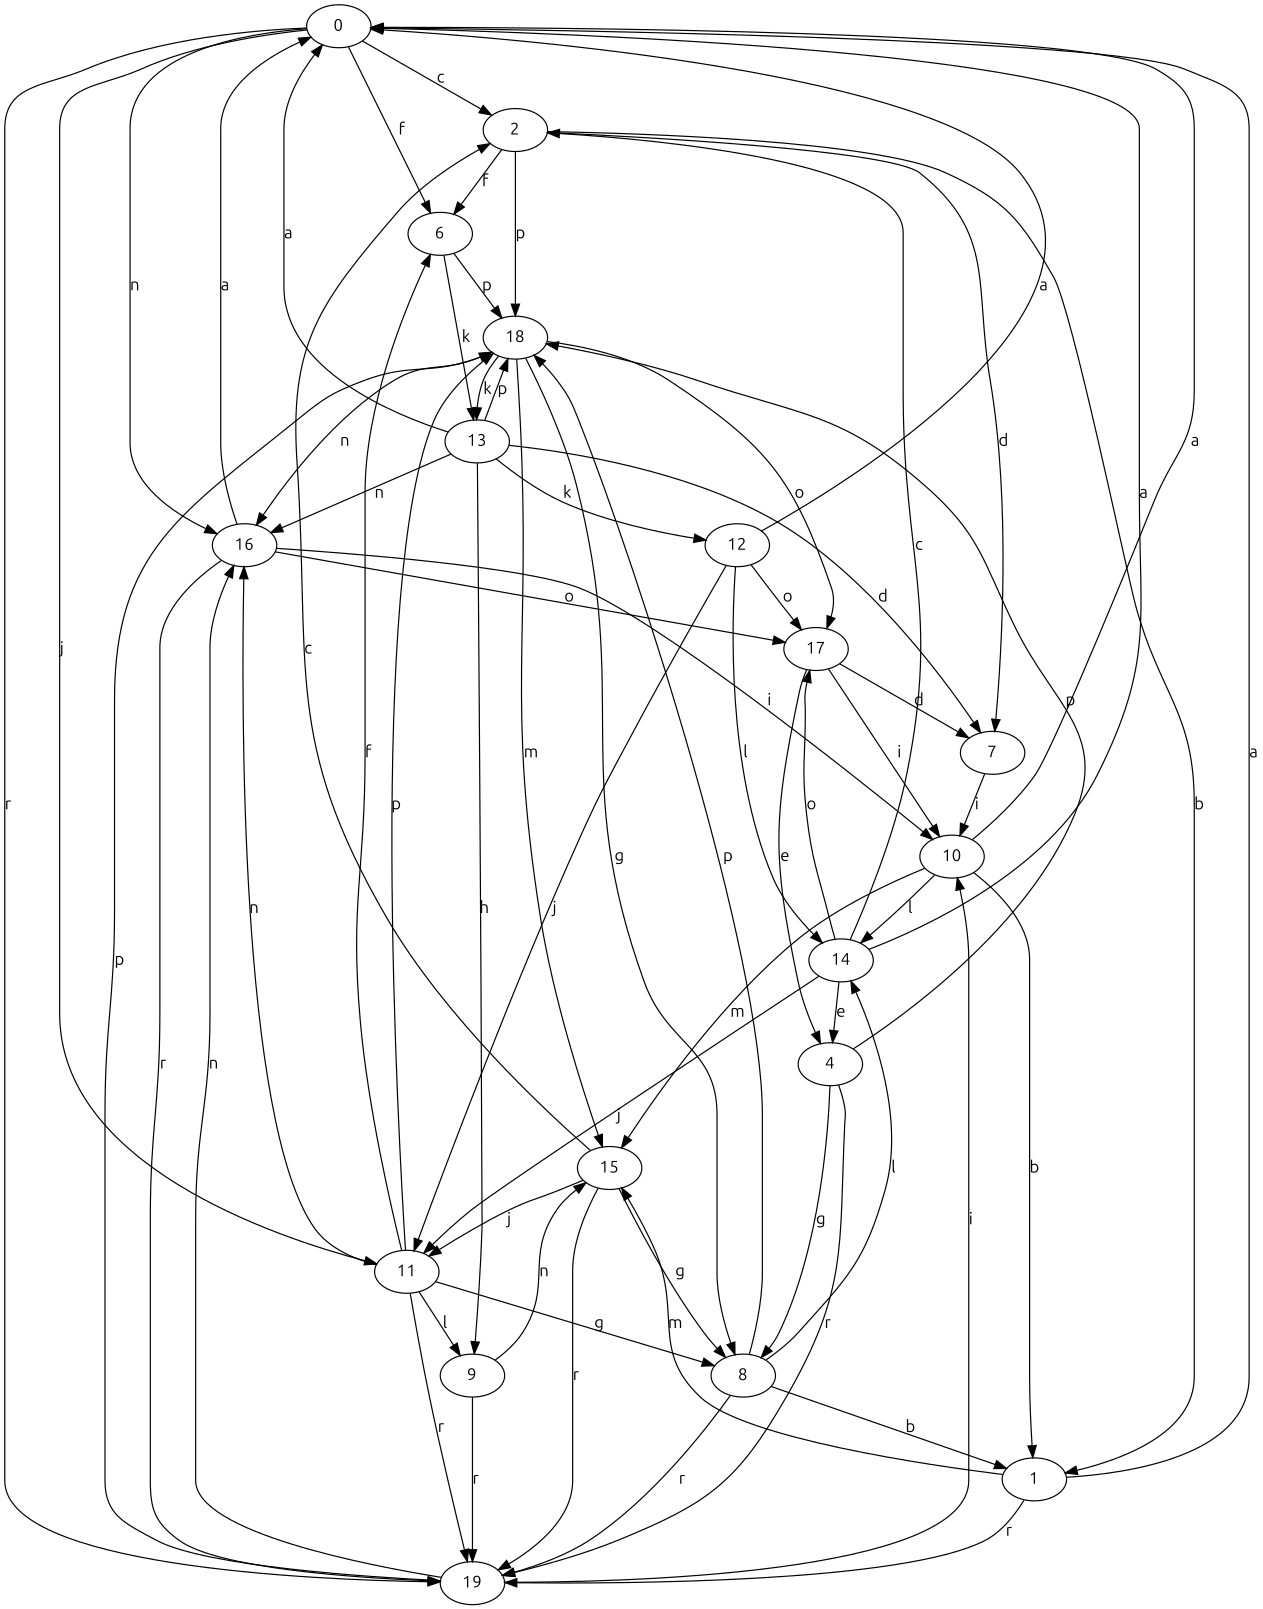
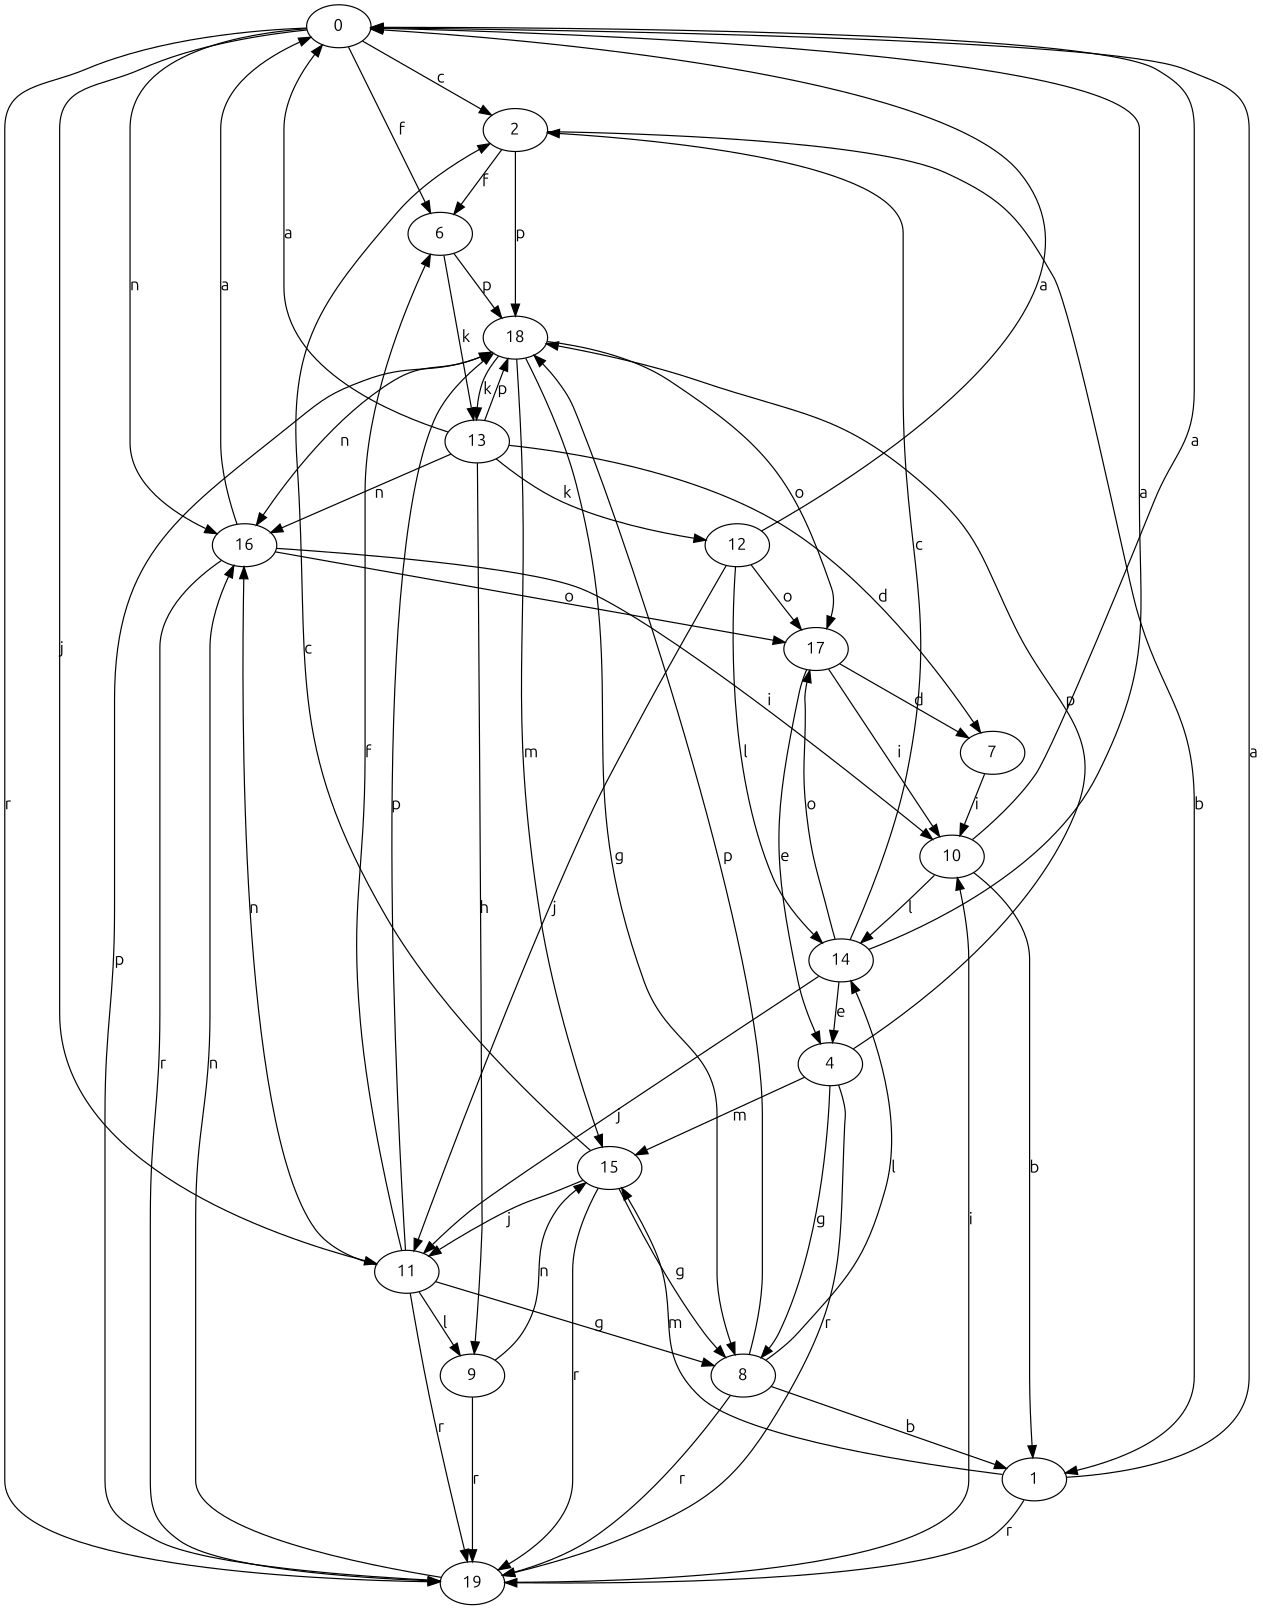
(974, 250) -> none
(755, 979) -> (726, 1113)
